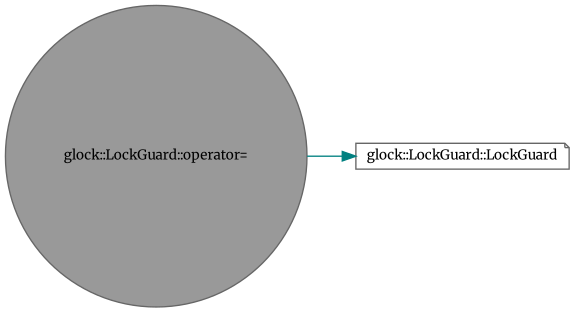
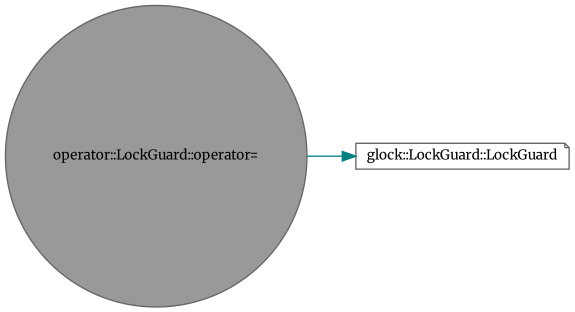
(156, 156) -> (156, 156)
